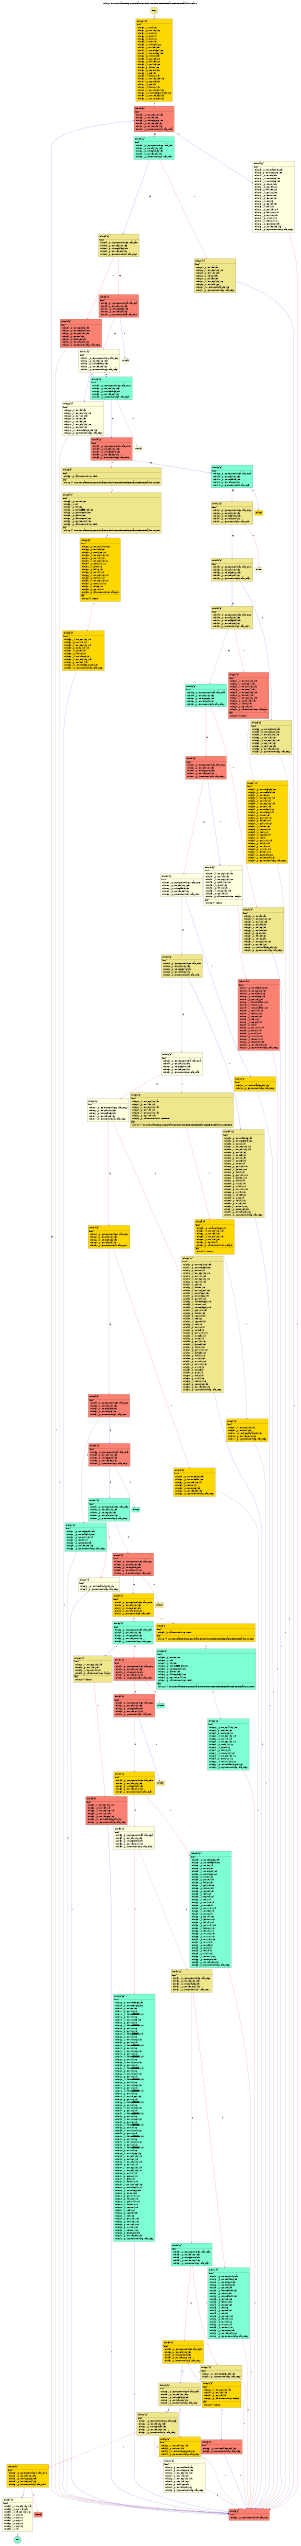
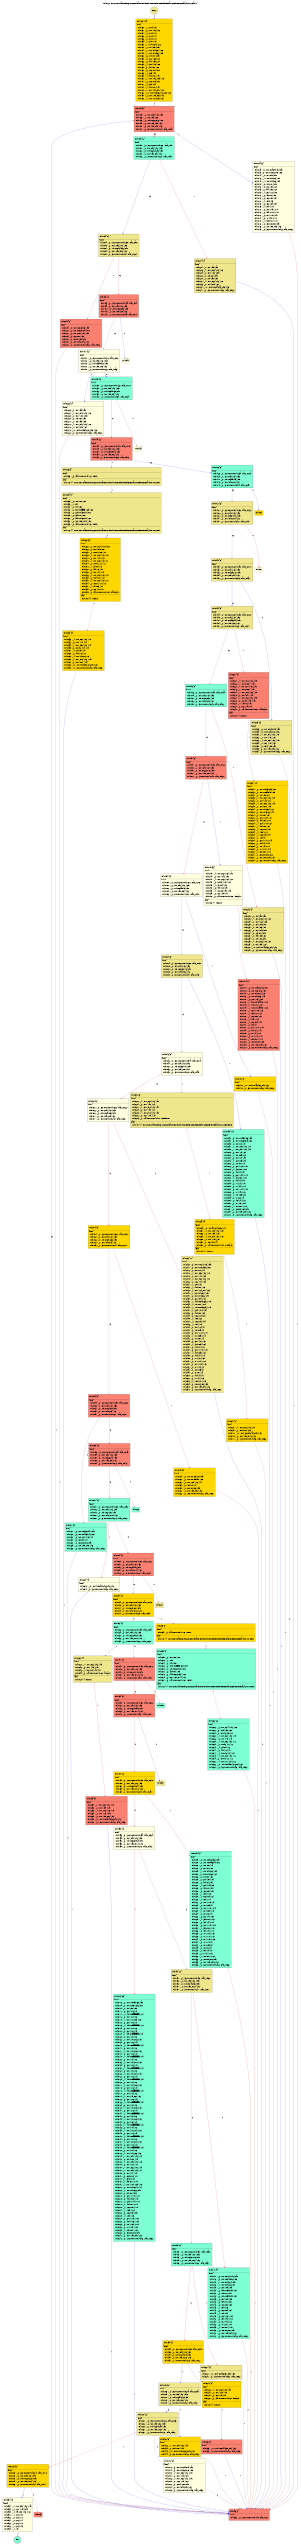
(243, 1174) -> (243, 1174)
